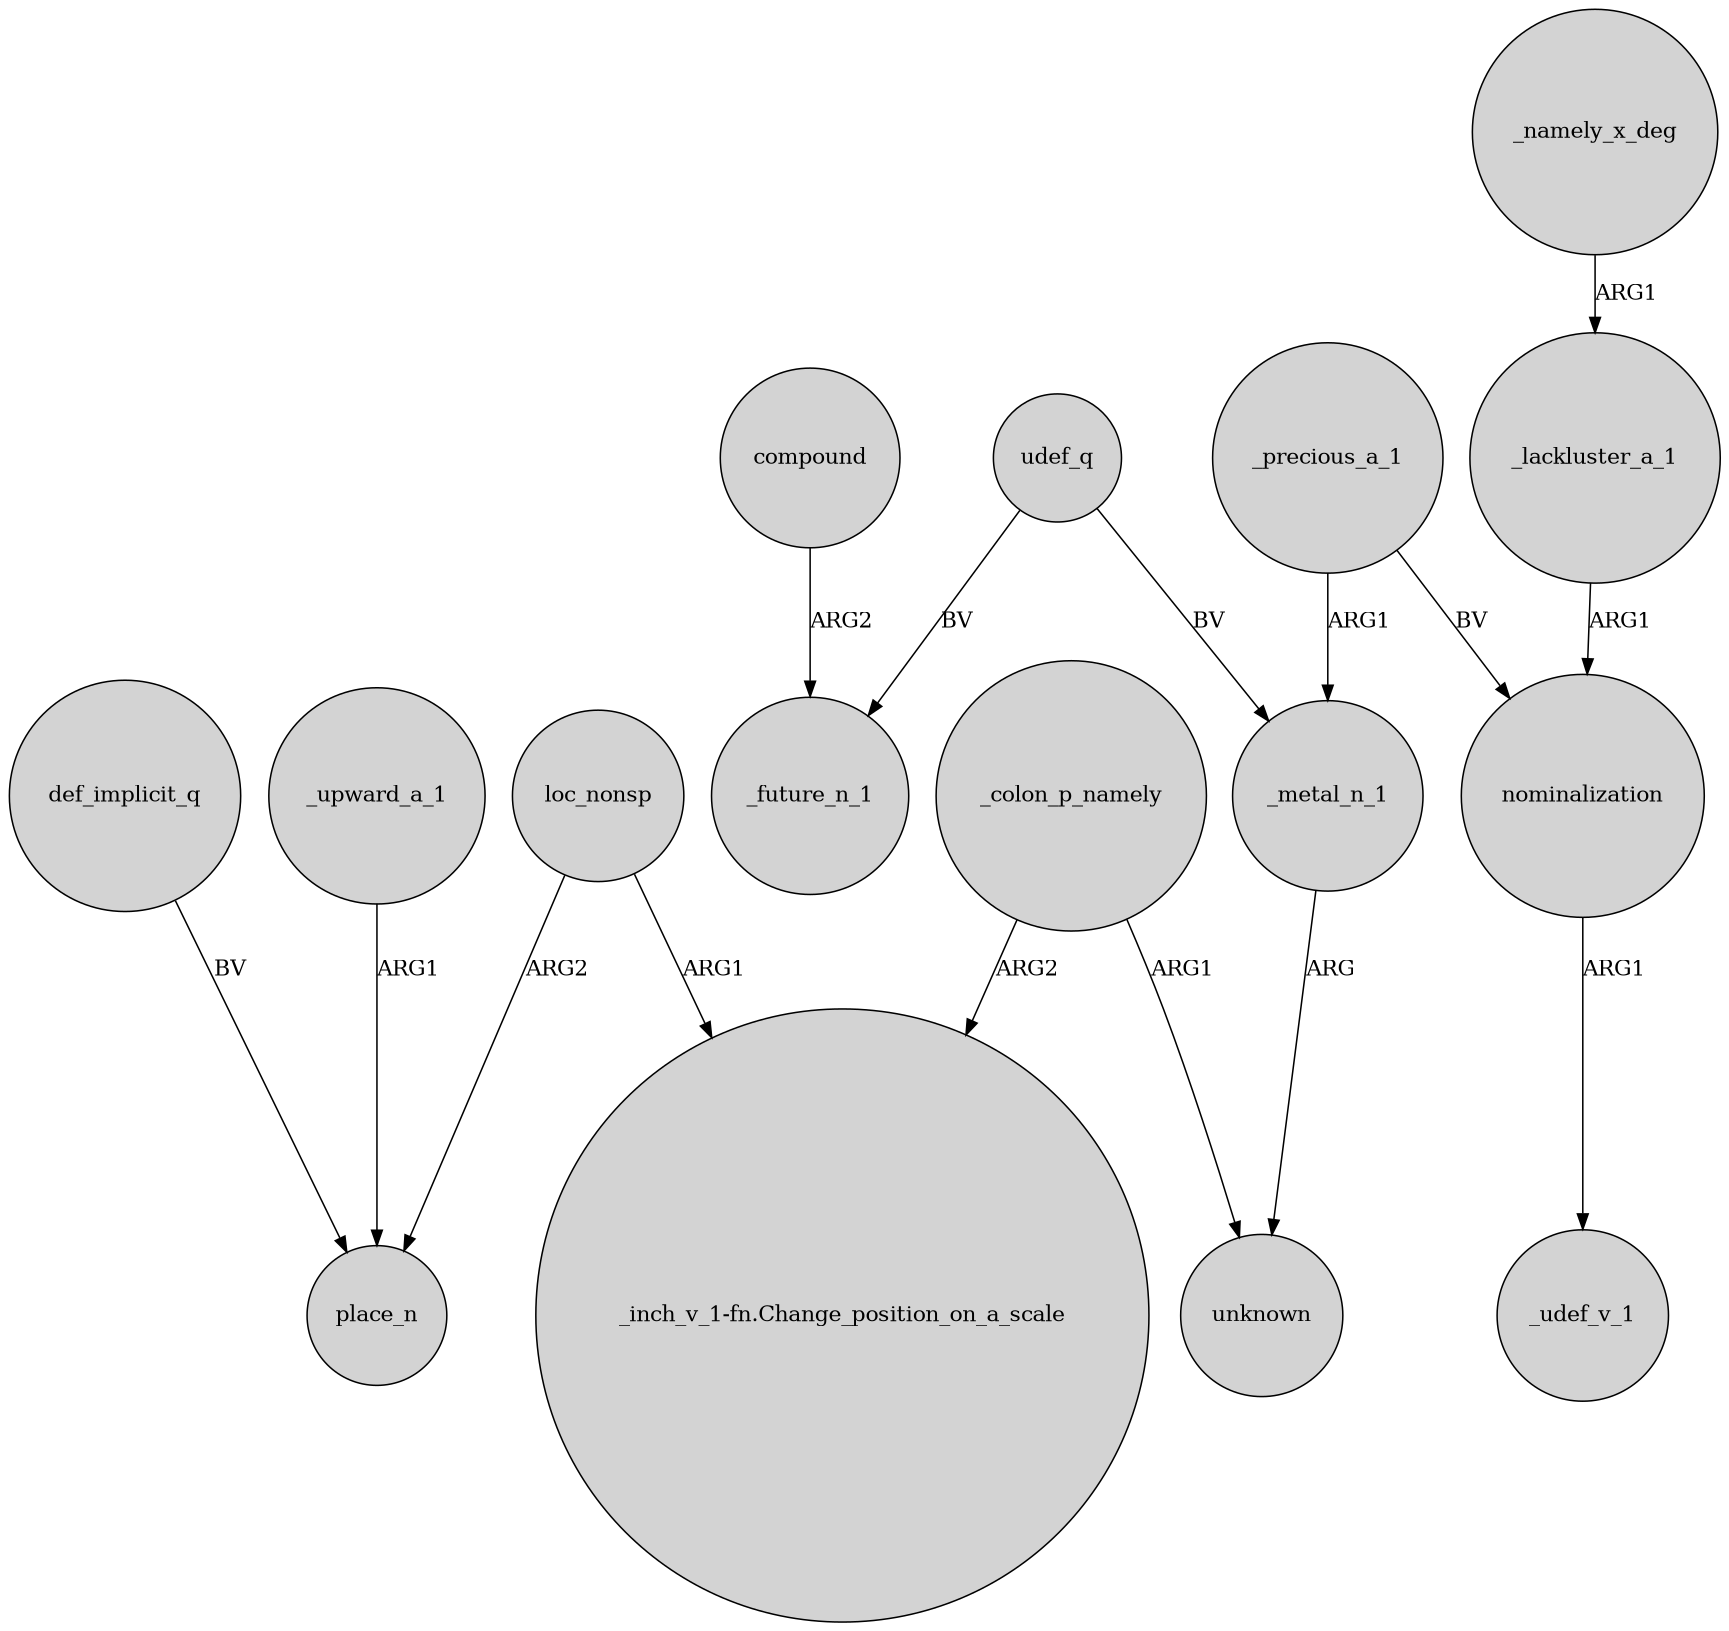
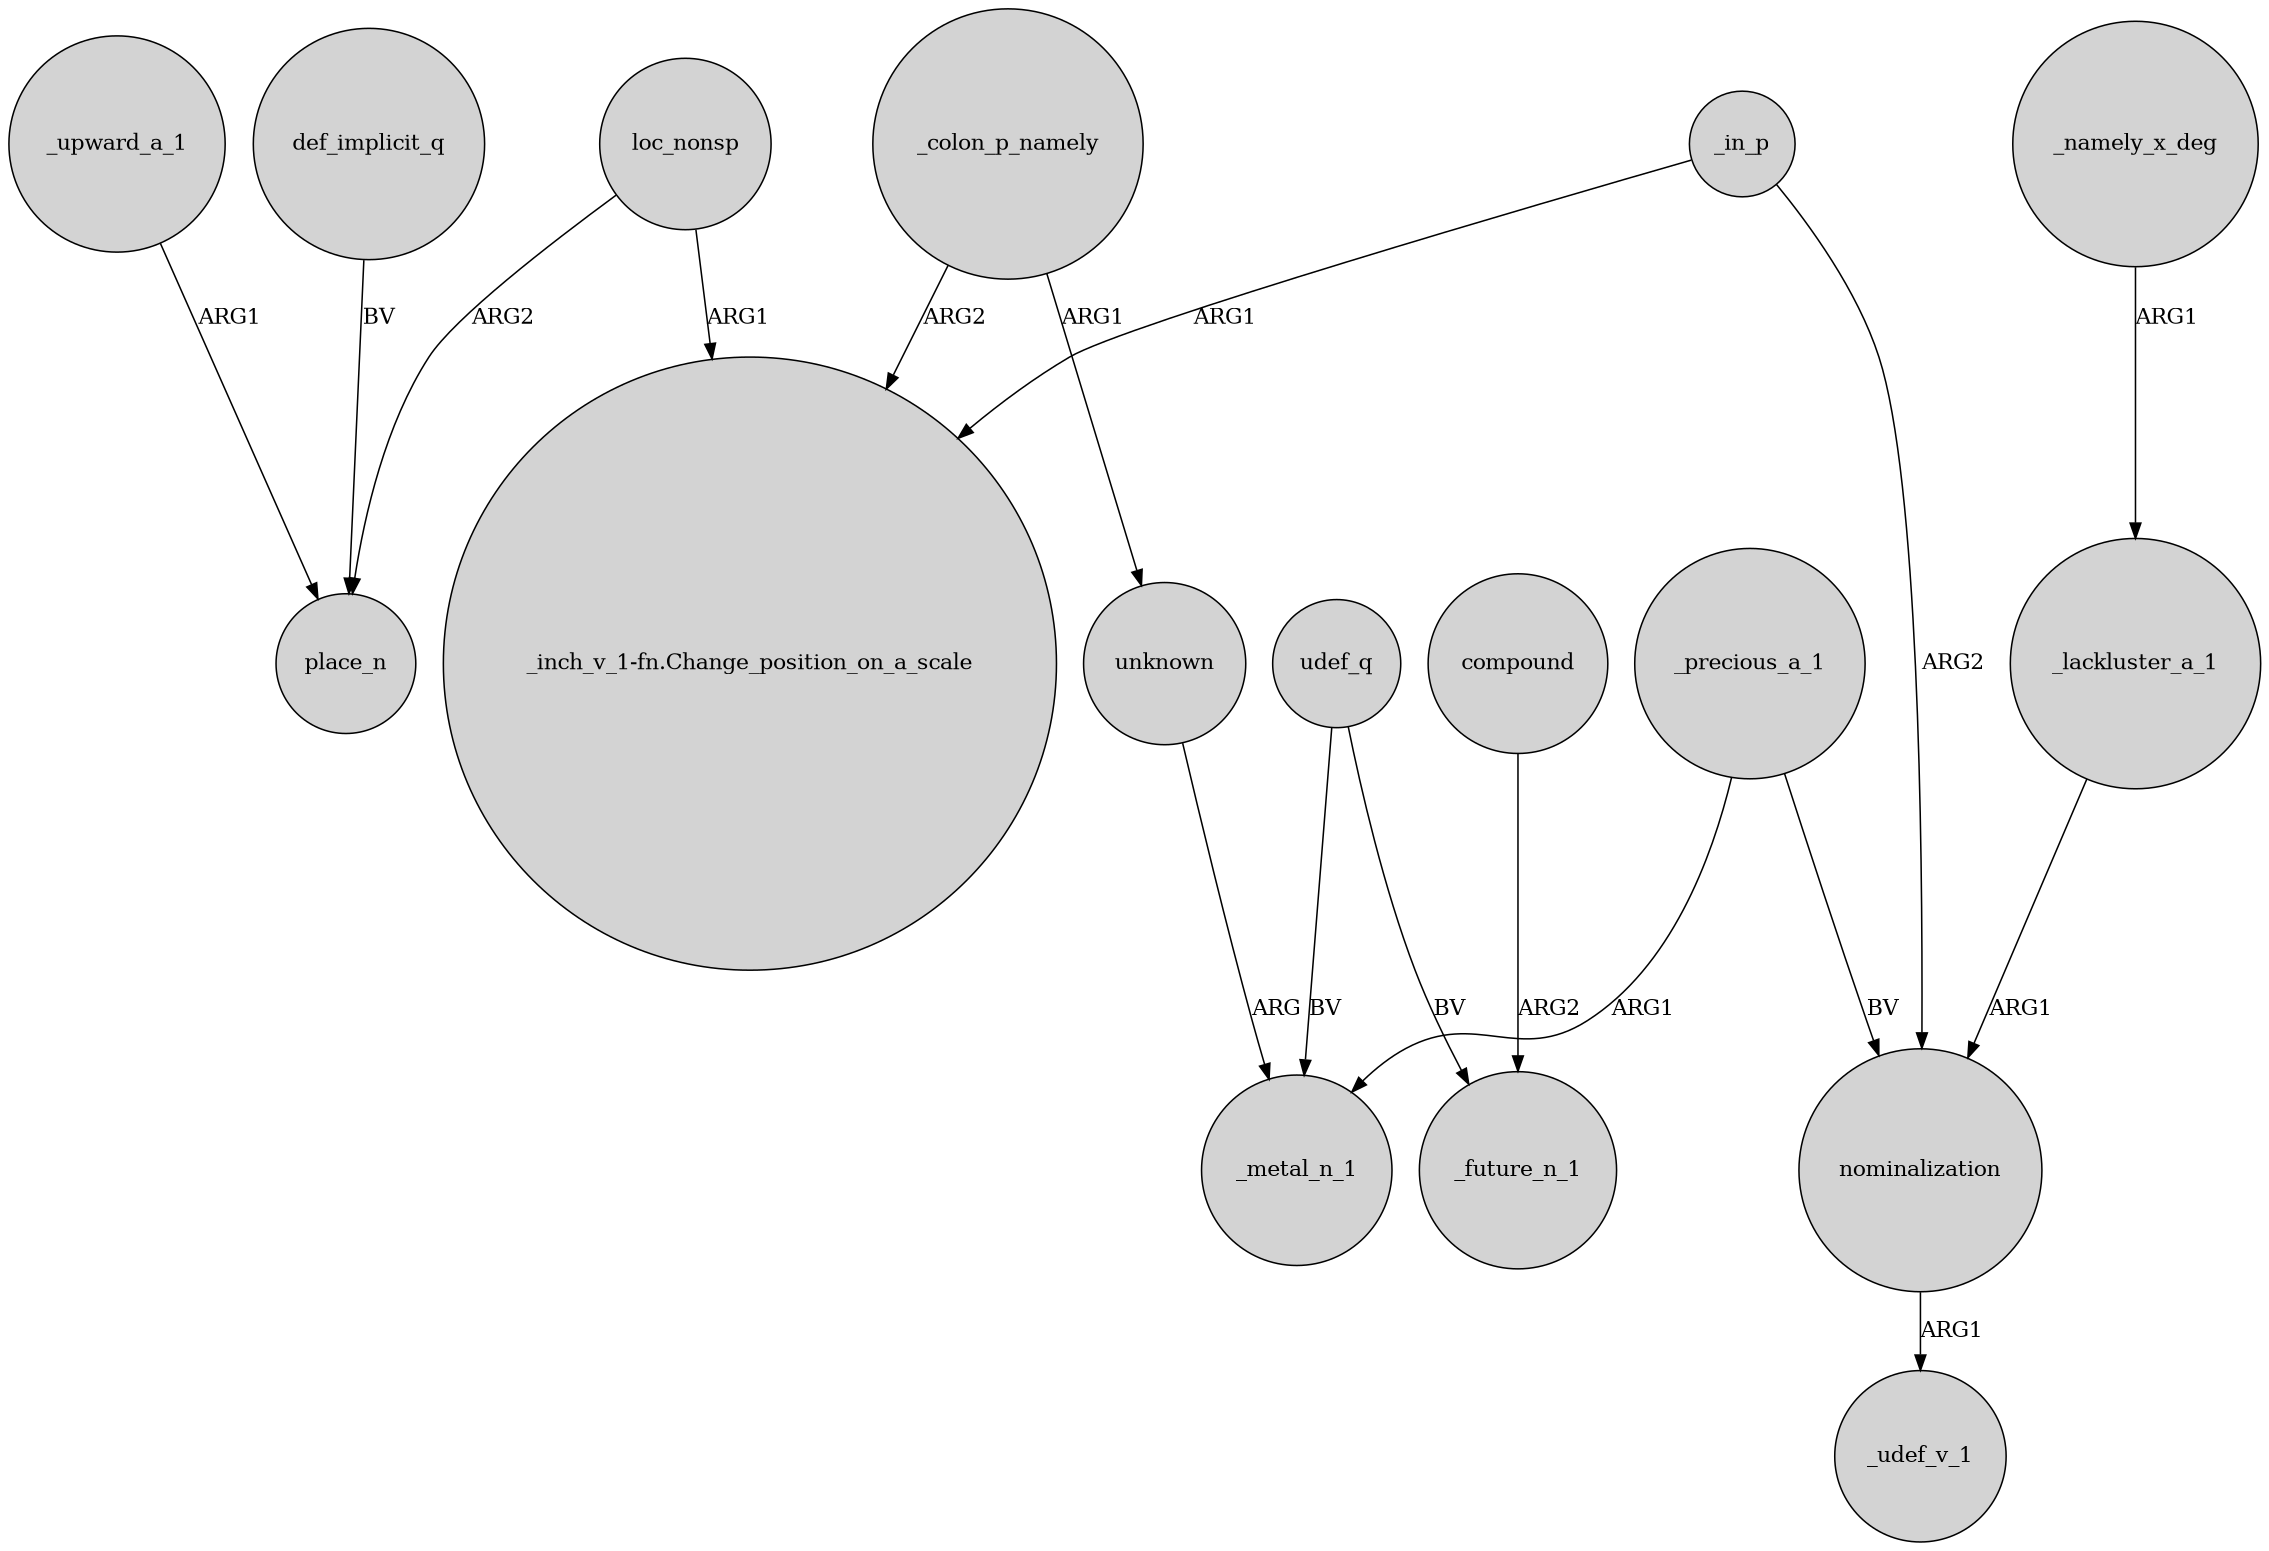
none -> (1742, 144)
(1295, 1055) -> (1222, 904)
